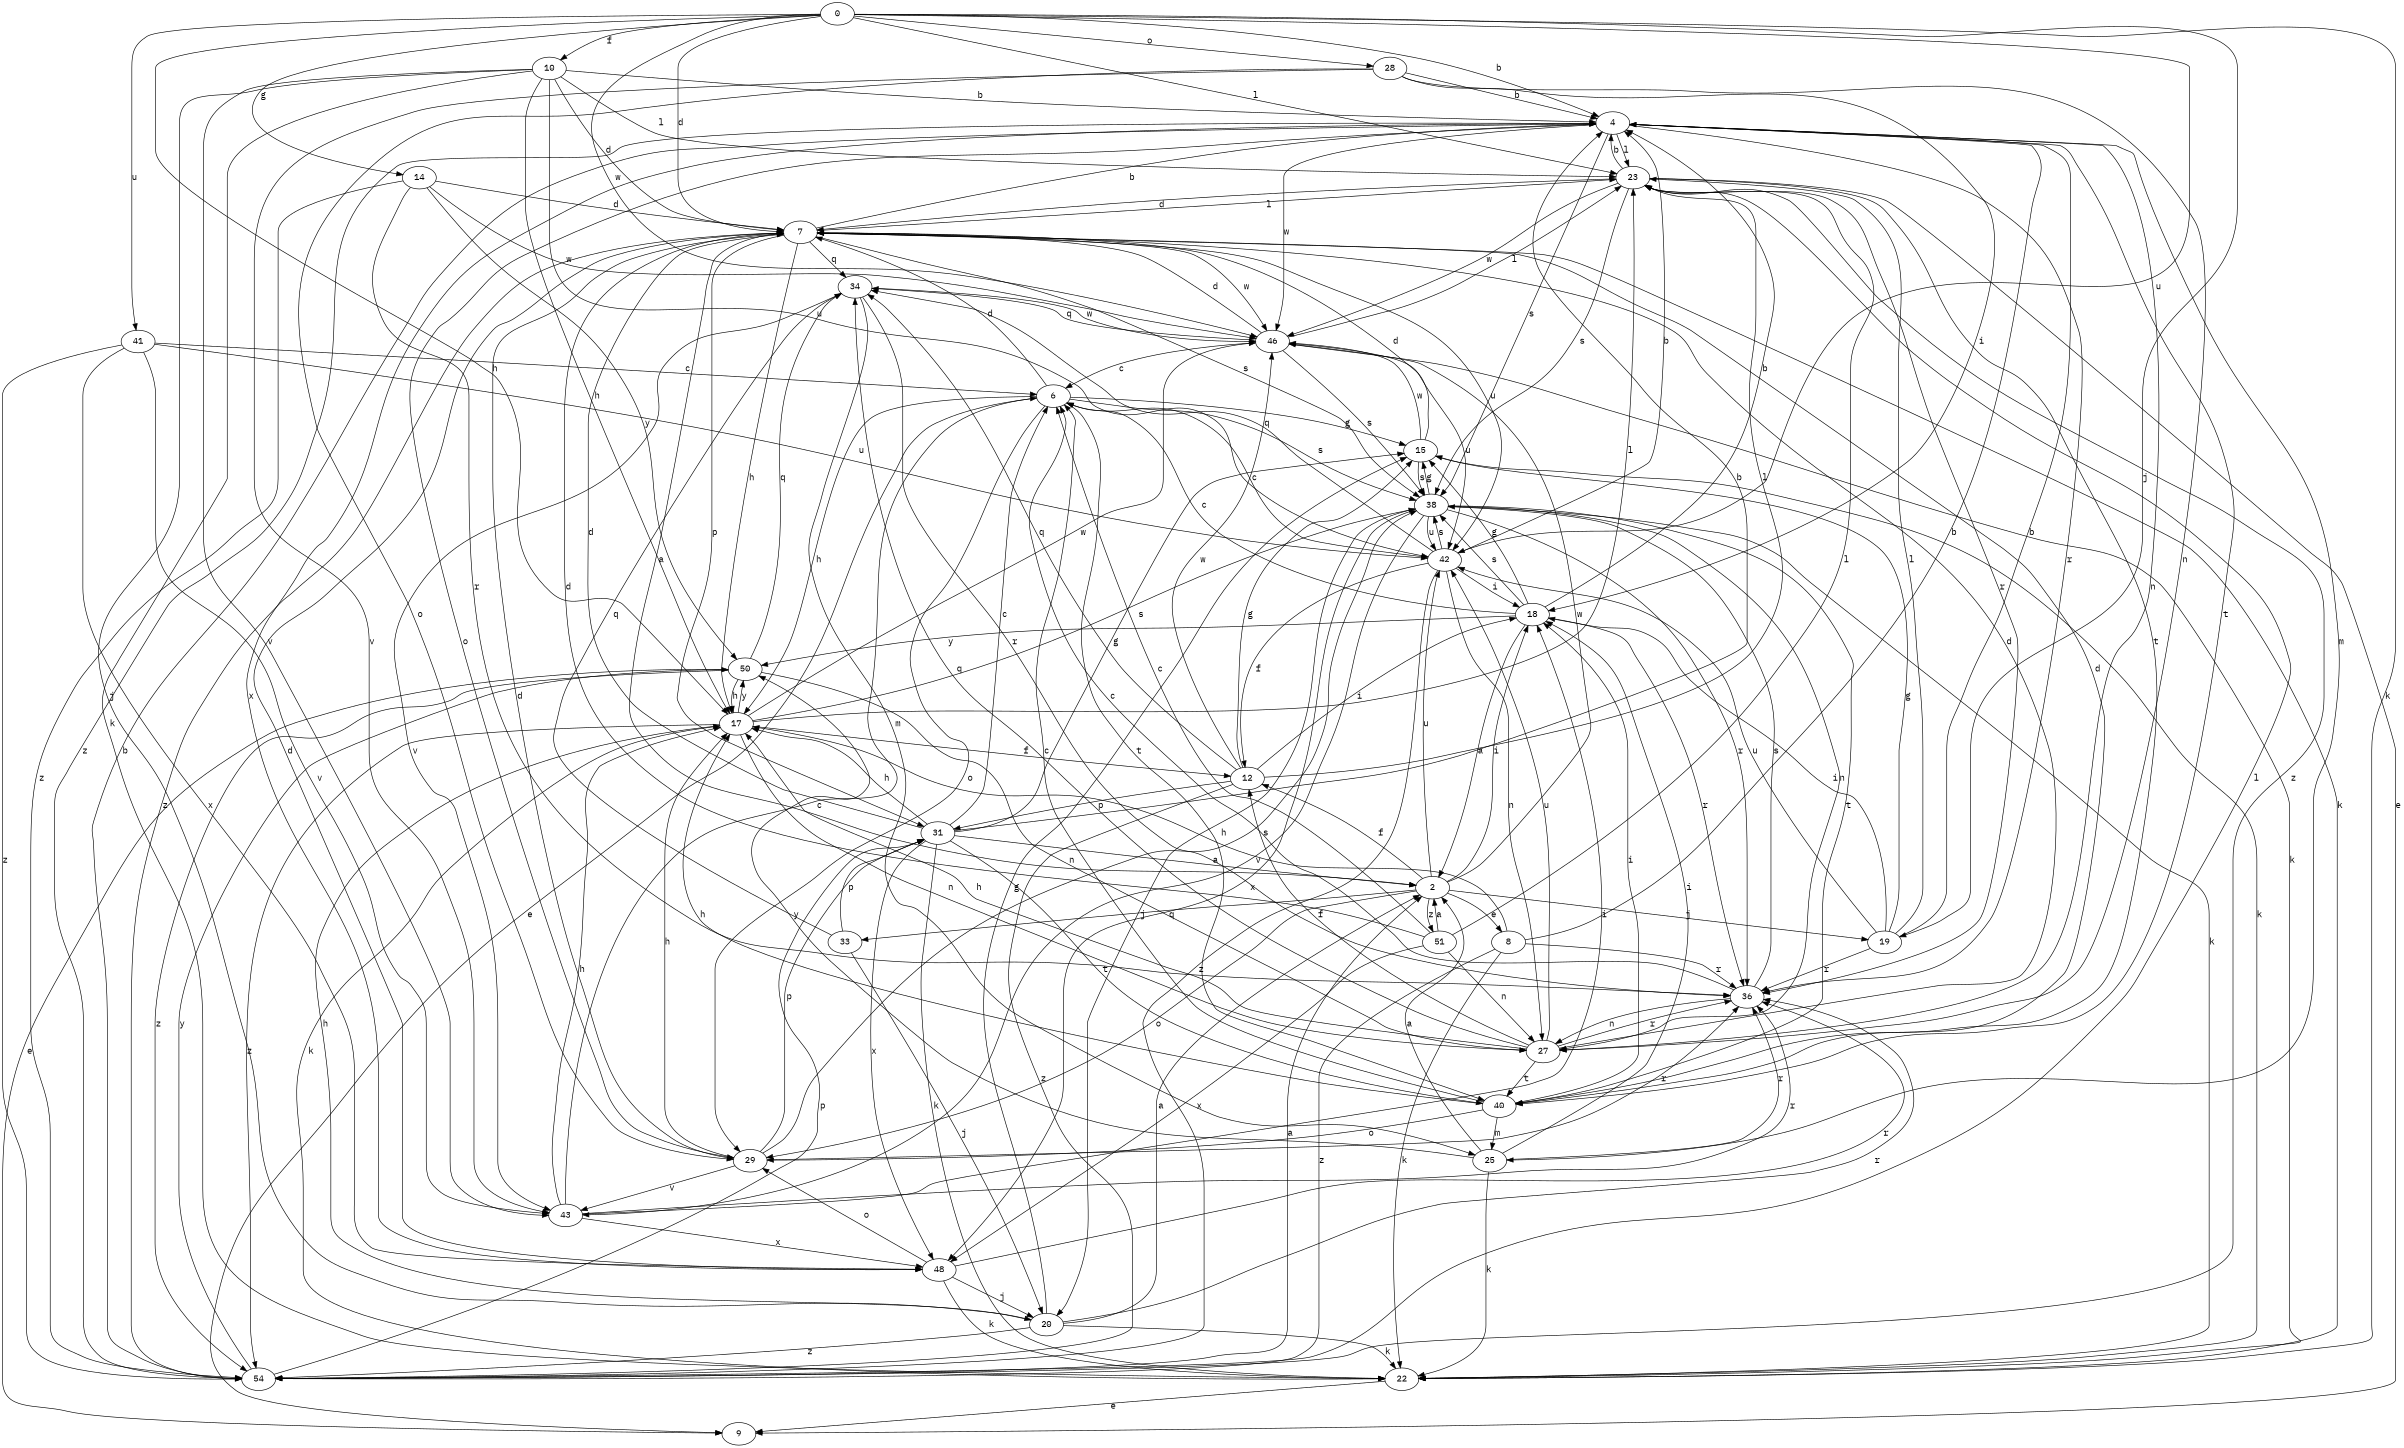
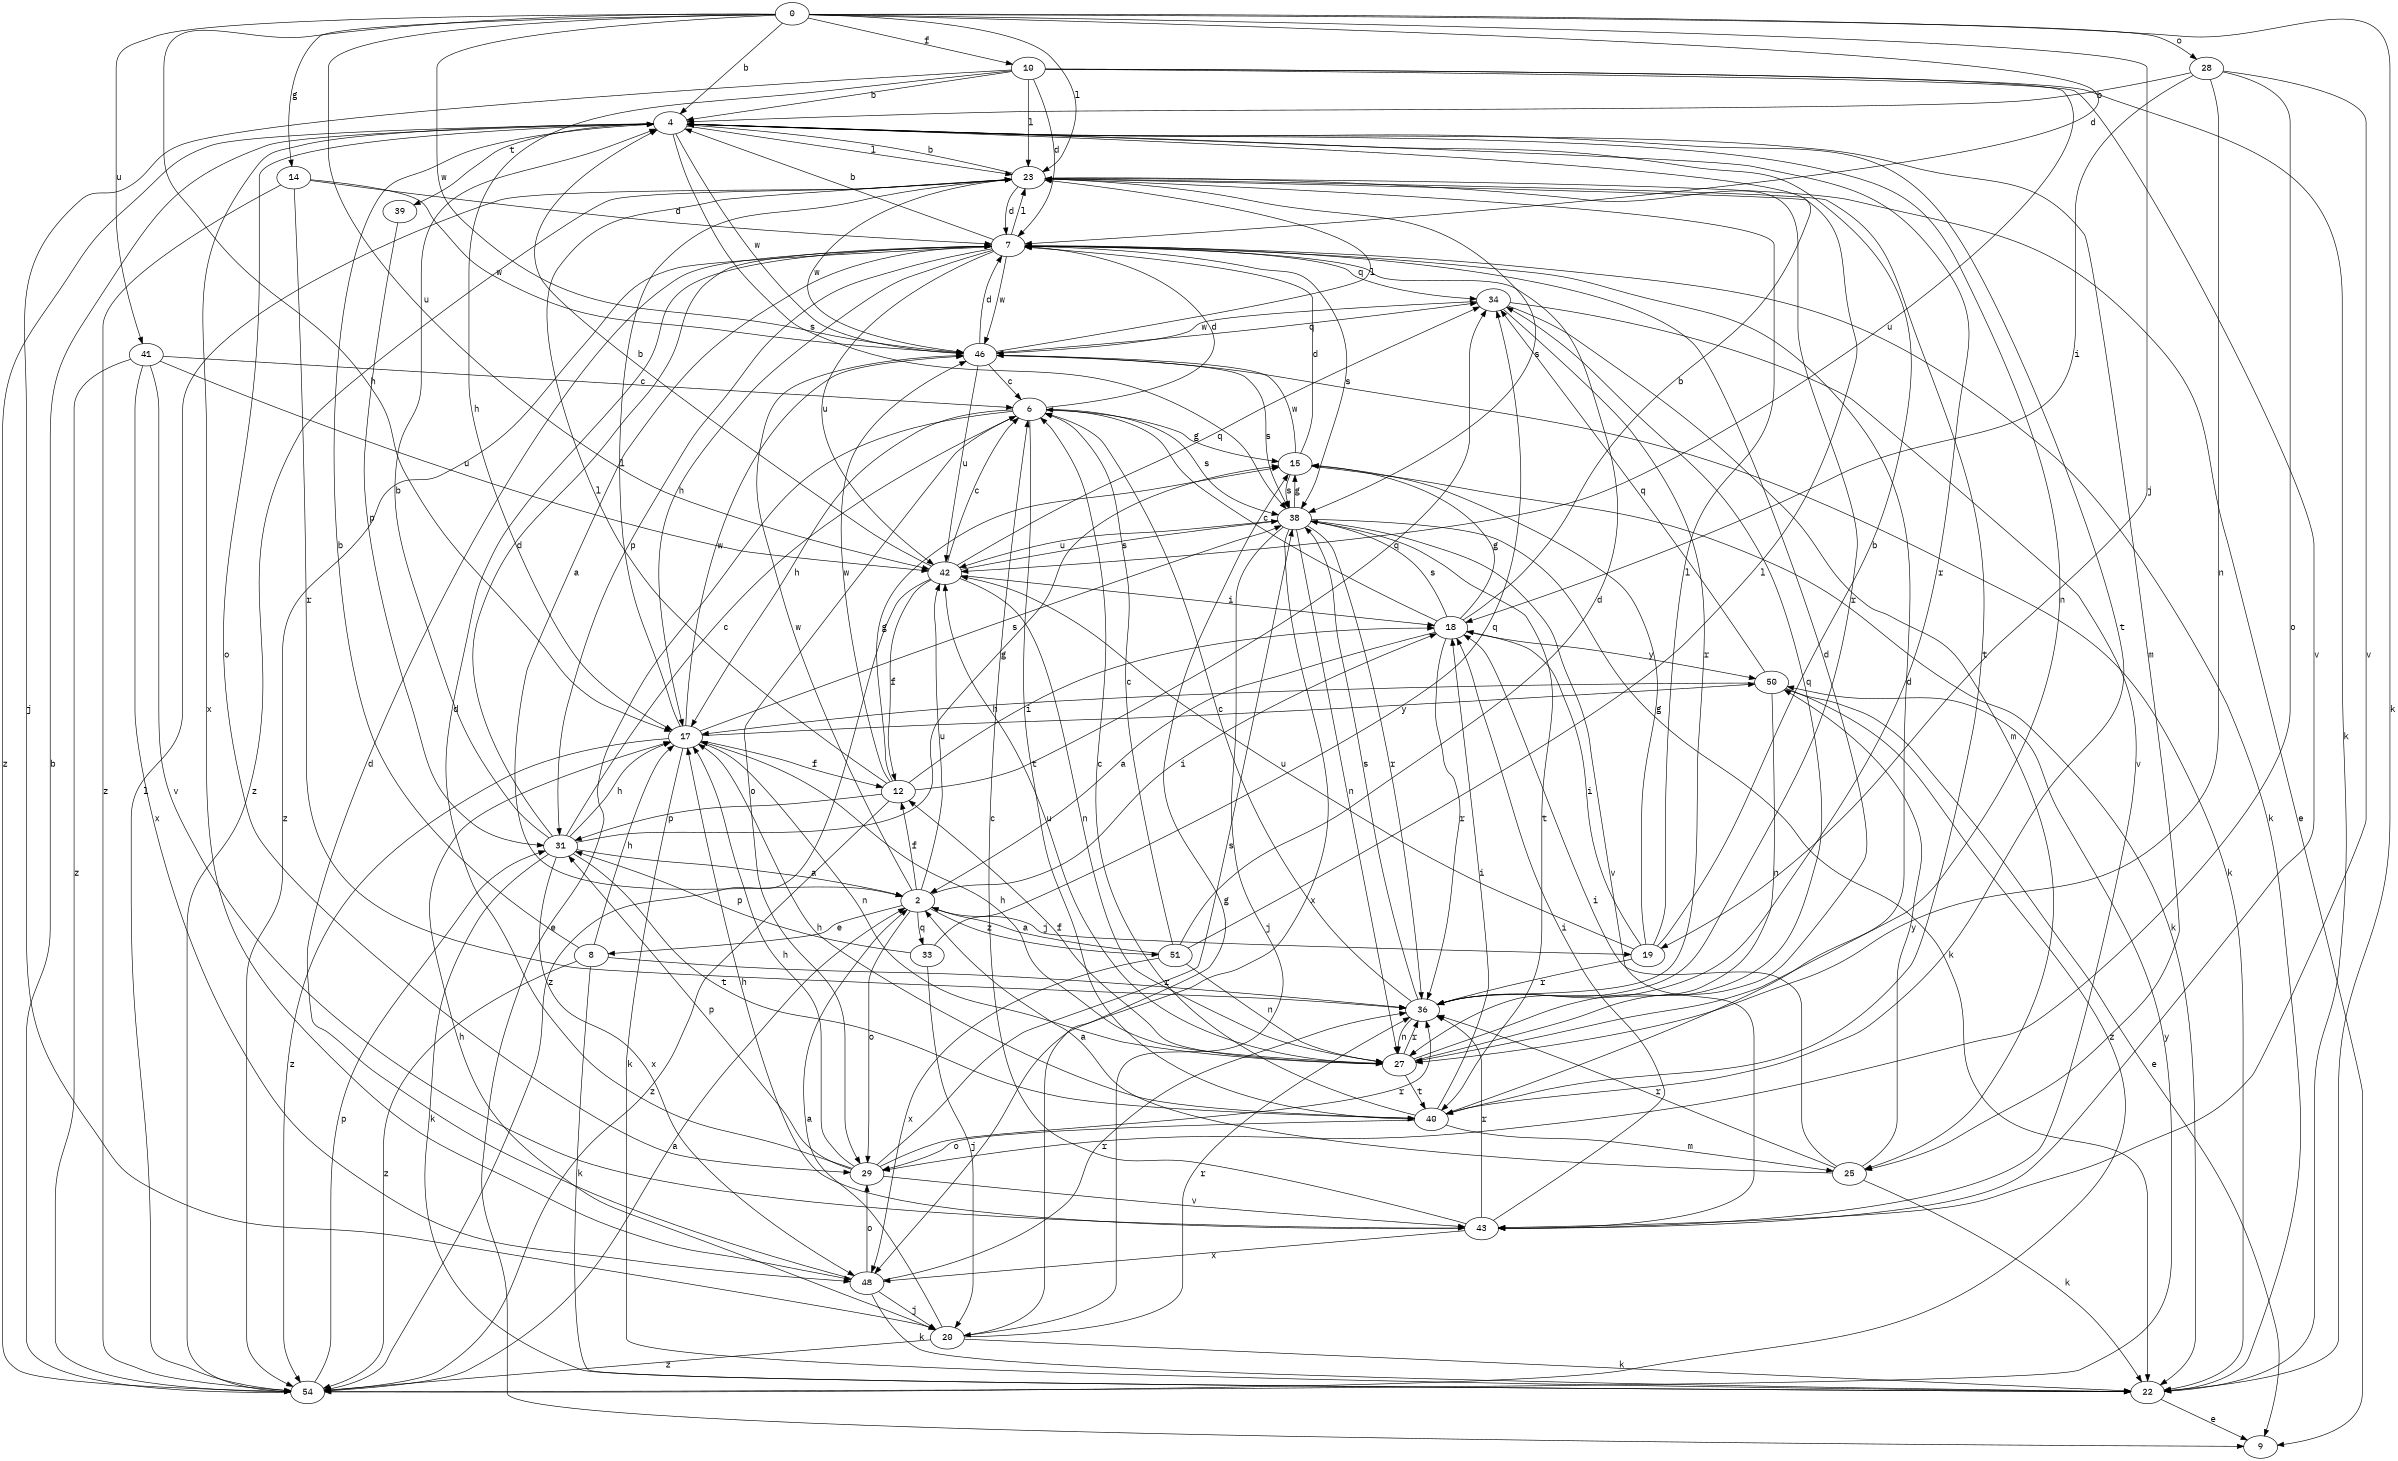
none -> (400, 212)
(629, 391) -> none
